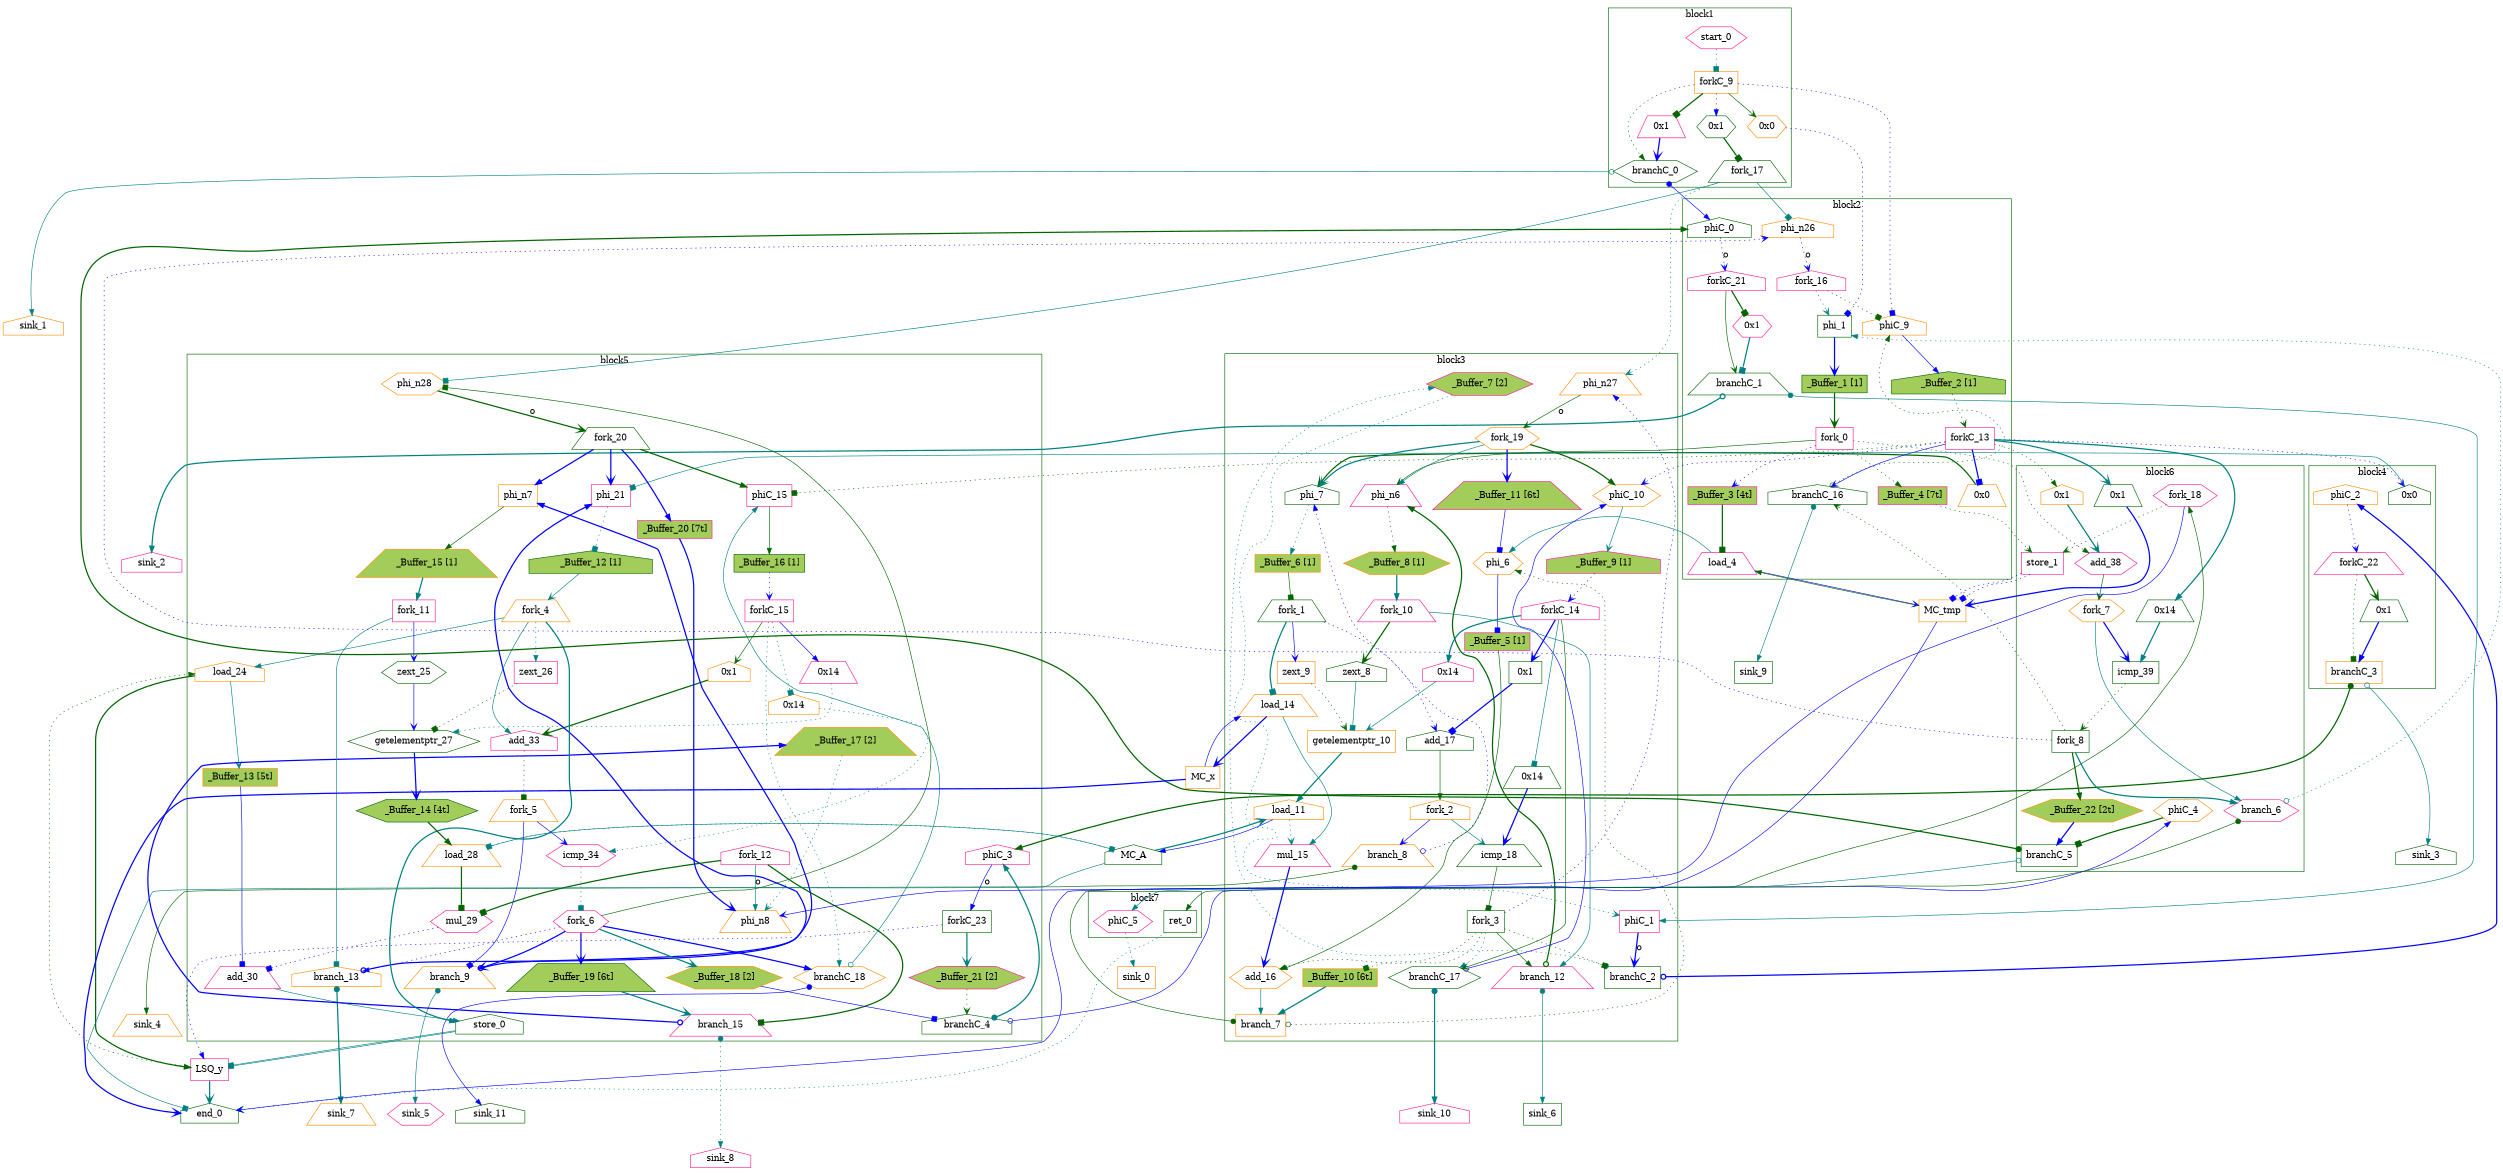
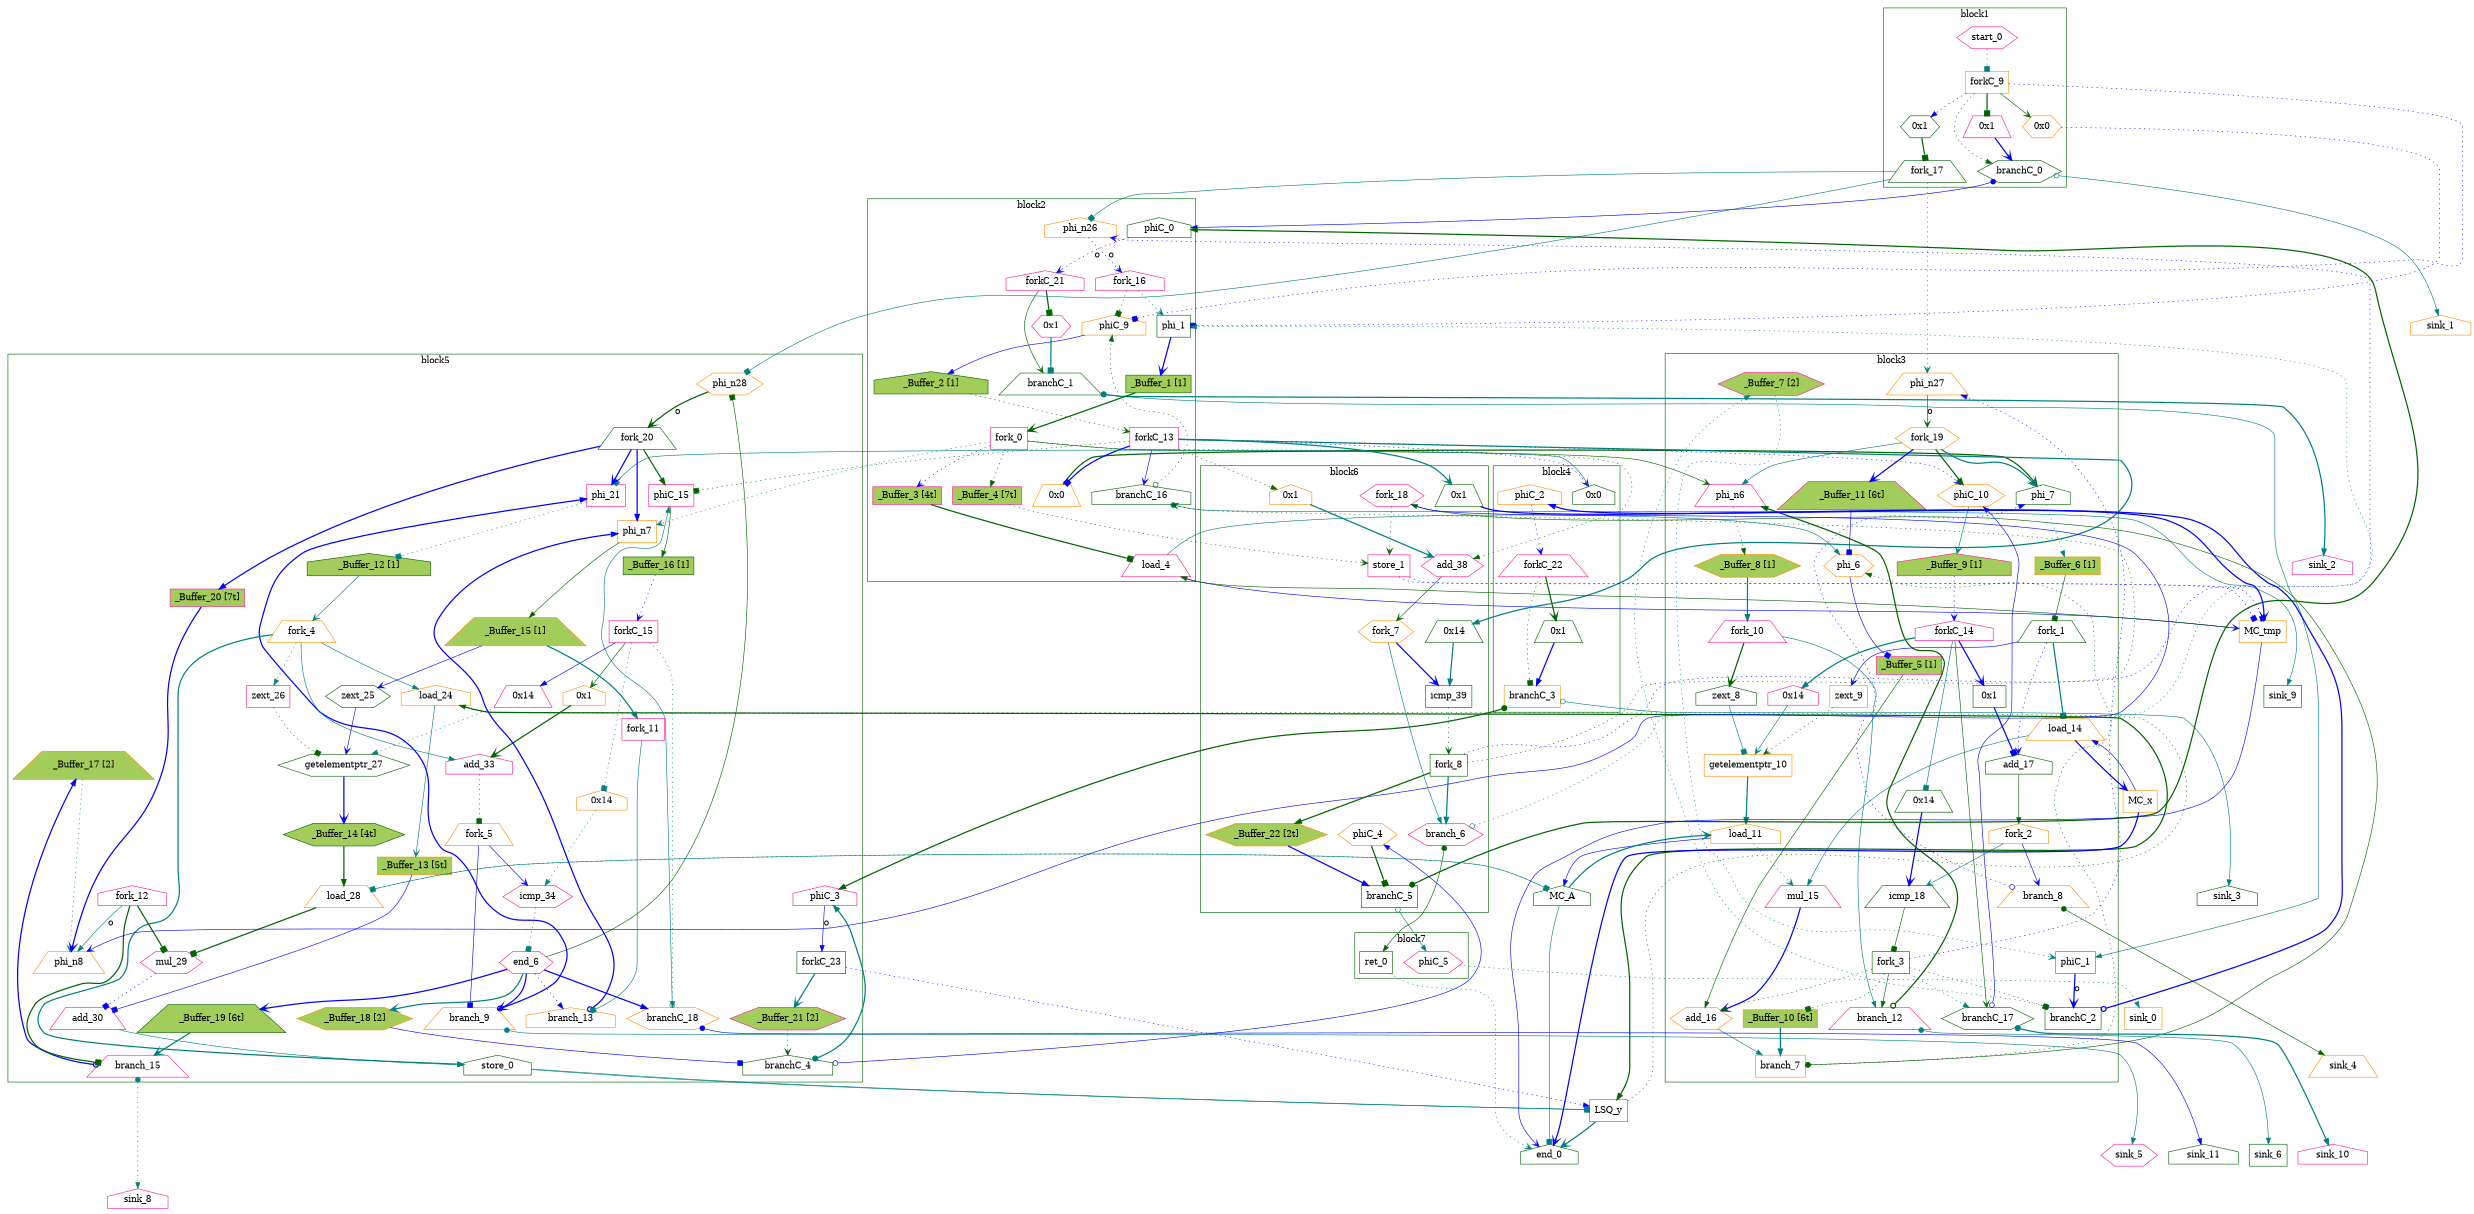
none -> (825, 476)
(414, 639) -> (433, 666)
(581, 922) -> (526, 963)
(341, 1114) -> none
